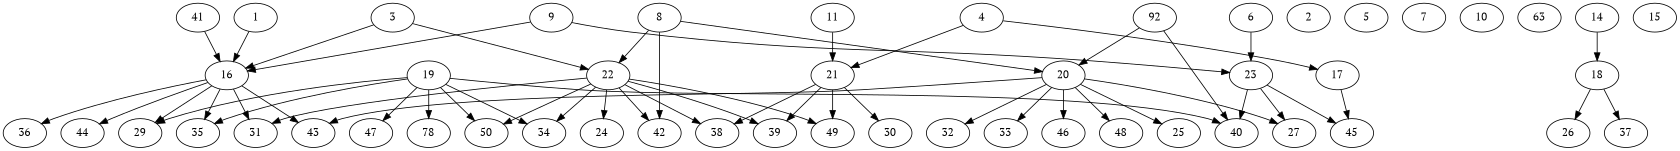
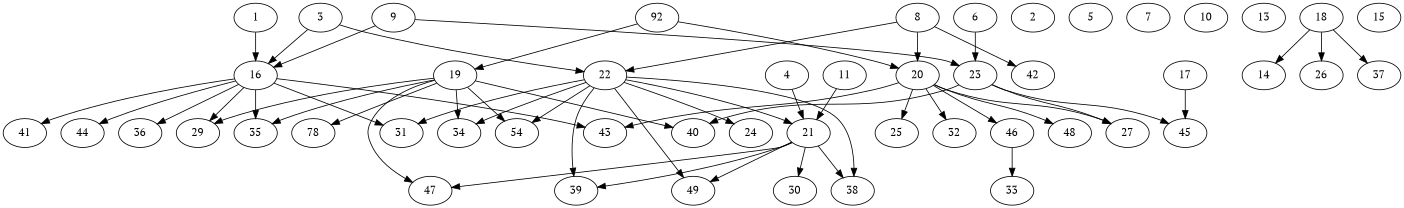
(1539, 18) -> (1264, 18)
(1157, 41) -> none
(211, 43) -> (141, 95)
(1597, 43) -> (1296, 44)
(1196, 76) -> (560, 45)
(631, 101) -> (706, 97)
(1034, 105) -> (1012, 158)
(486, 133) -> (517, 133)
none -> (626, 167)
